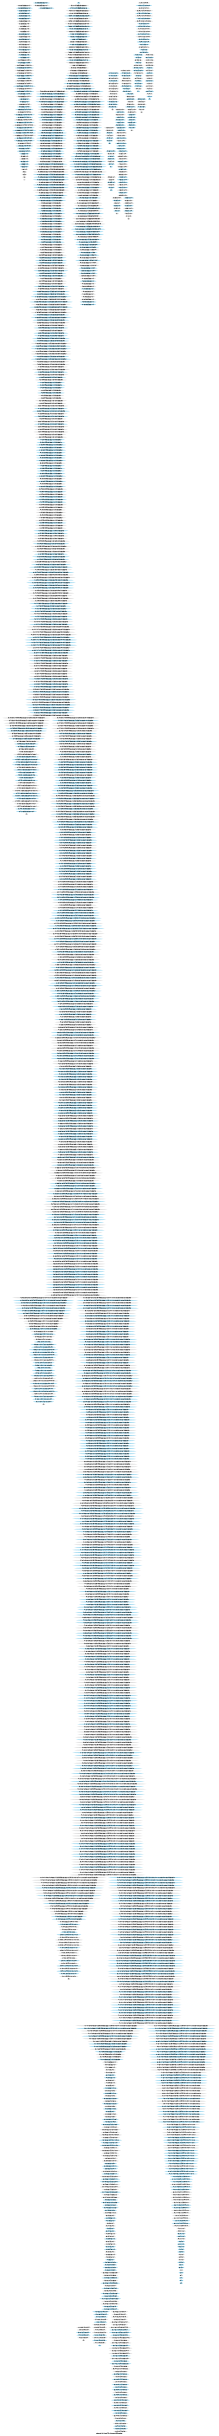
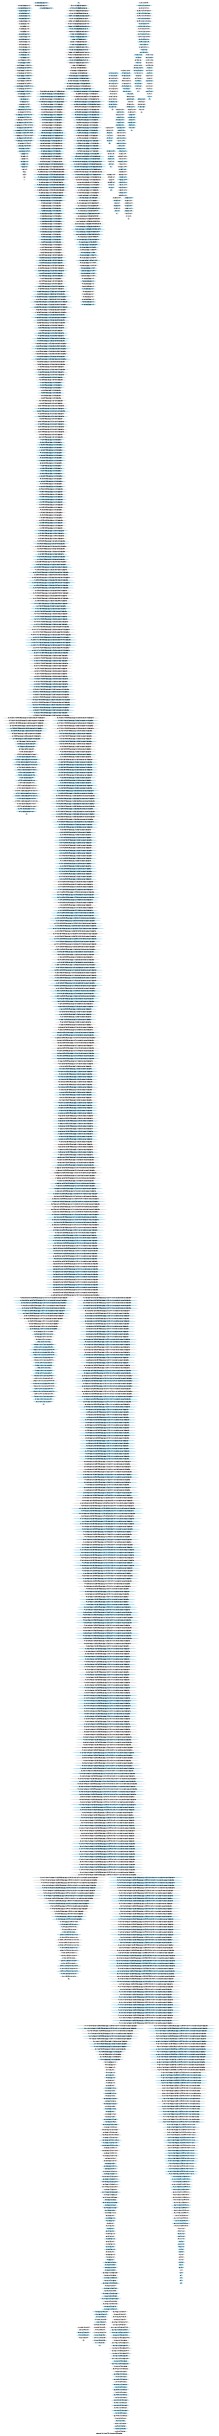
none -> (111, 175)
